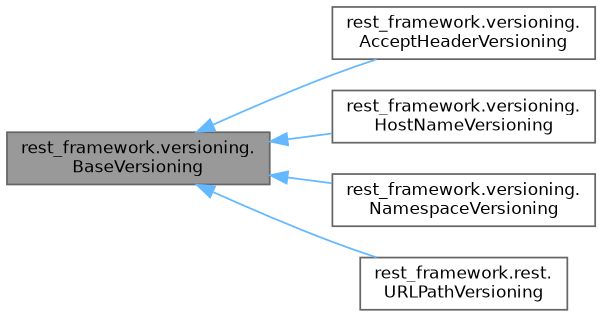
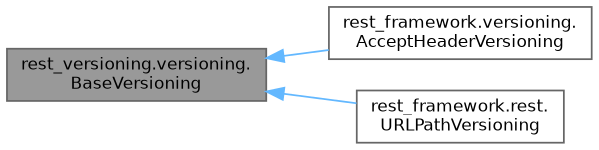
(464, 117) -> none
(138, 158) -> (137, 75)
(464, 200) -> none
